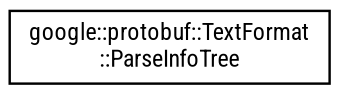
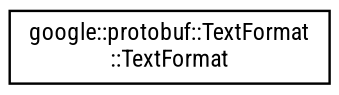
(170, 47) -> (170, 47)
